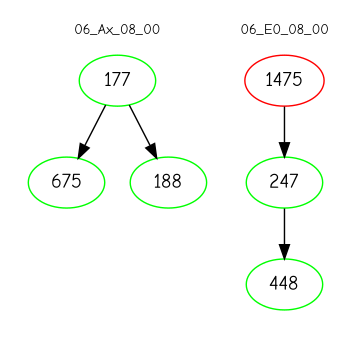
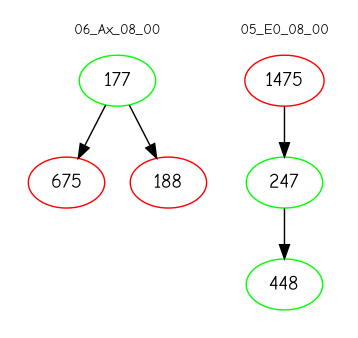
(285, 30) -> (285, 30)
(67, 183) -> (67, 183)
(168, 183) -> (168, 183)
